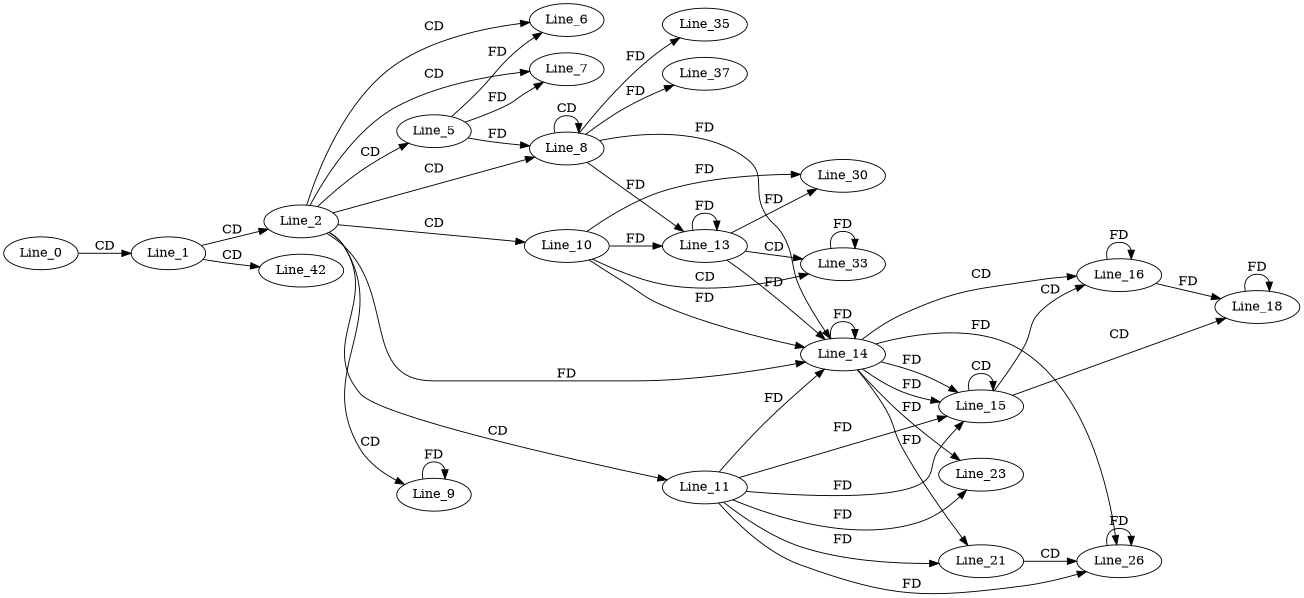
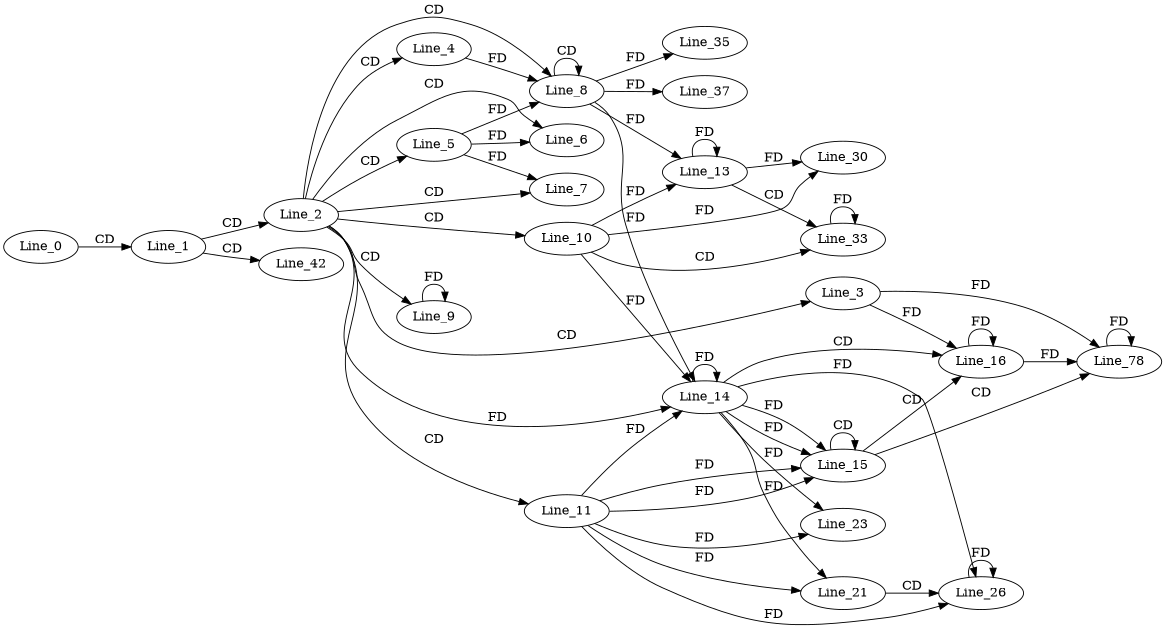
none -> (434, 49)
none -> (843, 293)
(773, 296) -> none
(1257, 307) -> (1119, 362)
